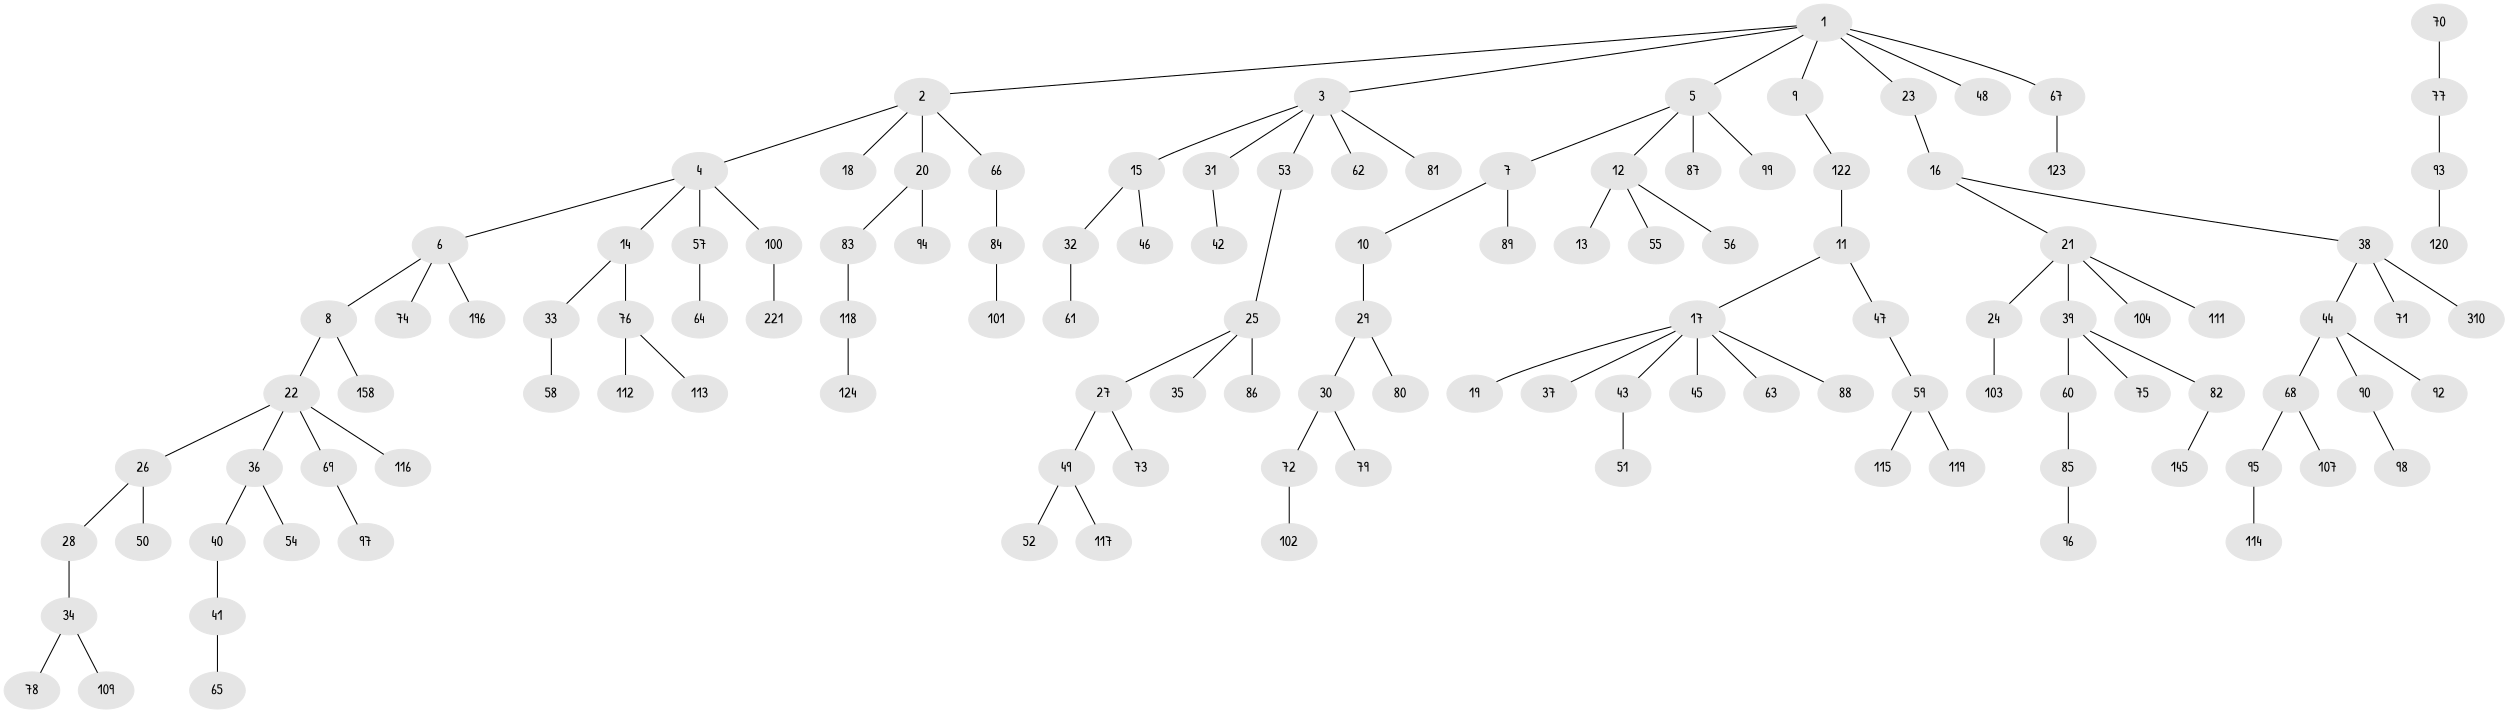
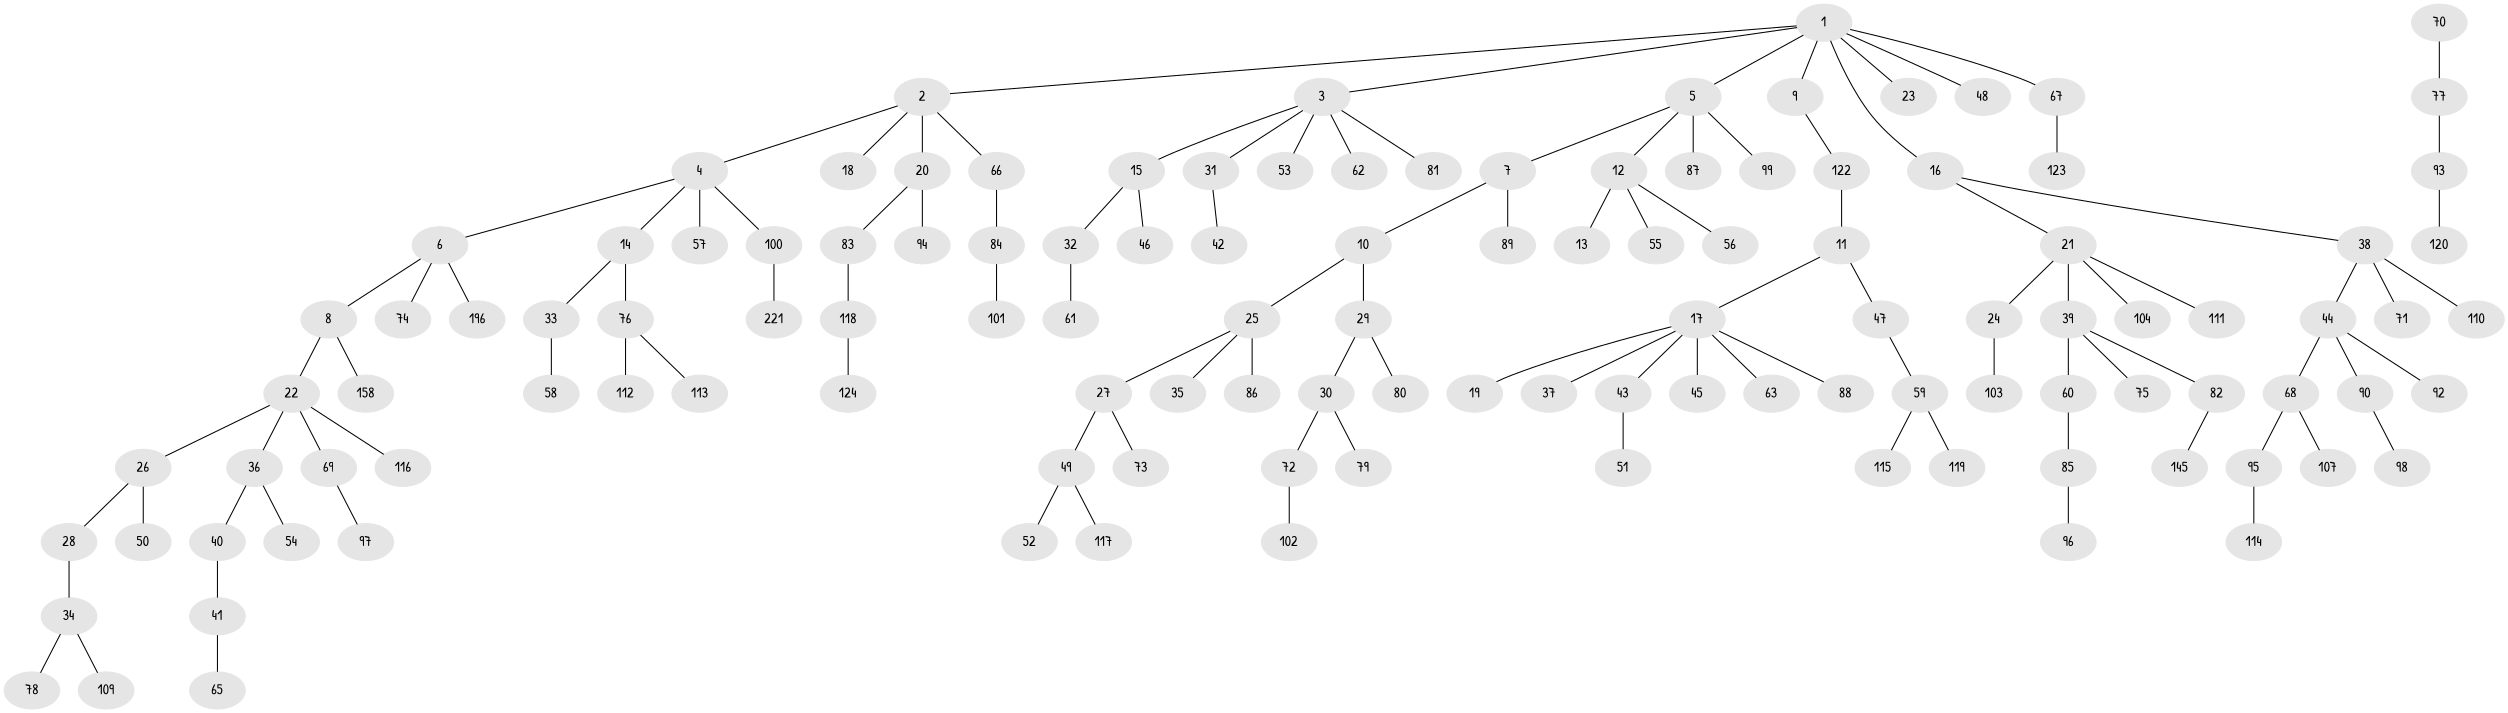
(1922, 134) -> (1864, 106)
(1269, 245) -> (1308, 282)
(700, 319) -> none
(2476, 319) -> (2476, 319)
